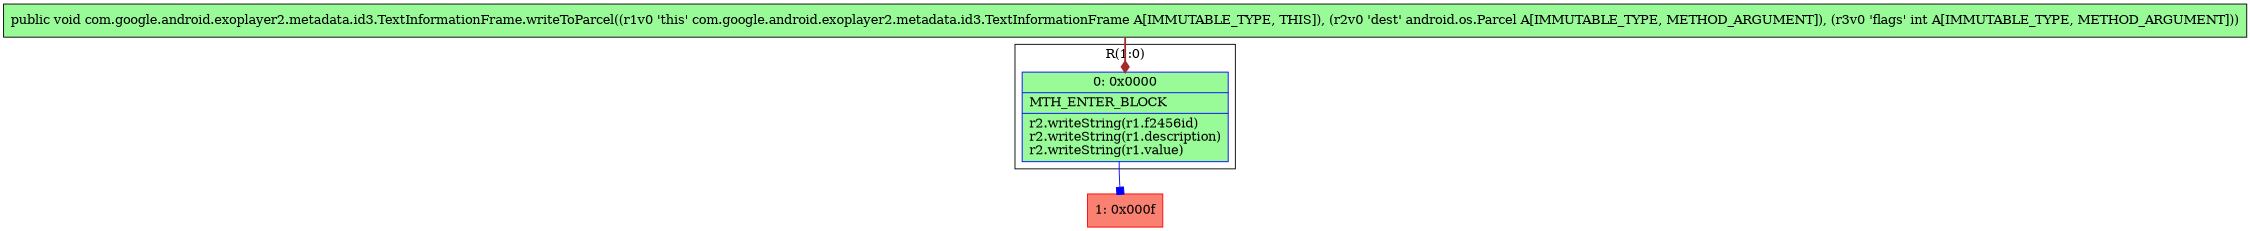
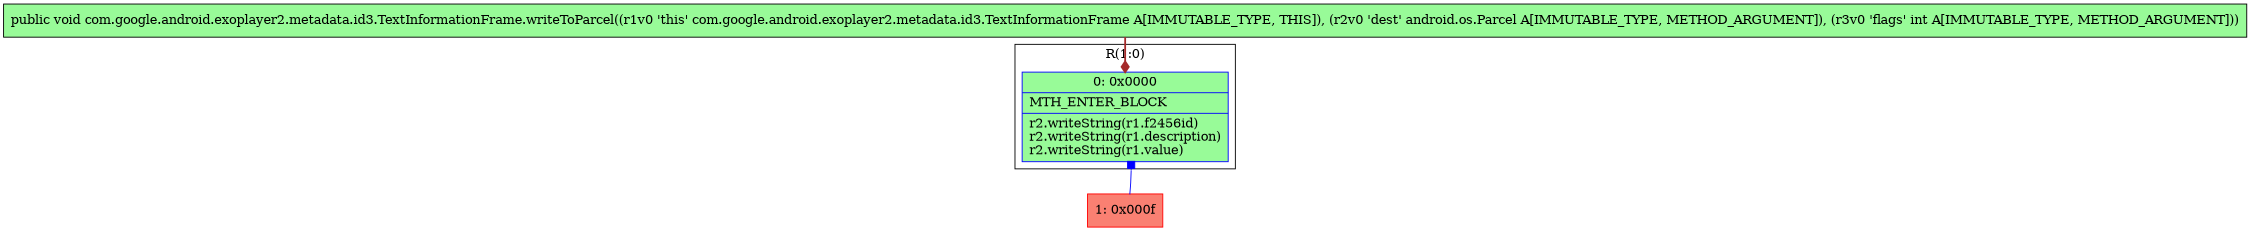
(1119, 174) -> (1131, 182)
